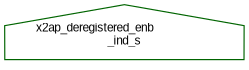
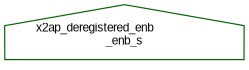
(124, 35) -> (124, 35)
